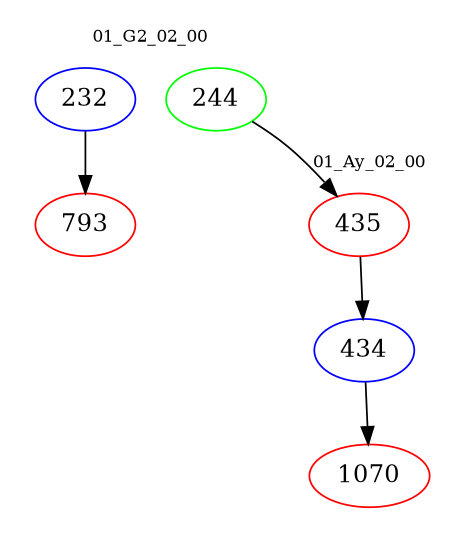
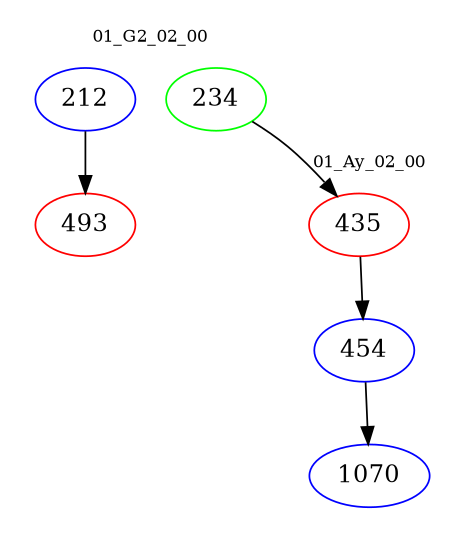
(85, 99) -> (85, 99)
(216, 99) -> (216, 99)
(85, 225) -> (85, 225)
(364, 350) -> (364, 350)
(370, 476) -> (370, 476)
